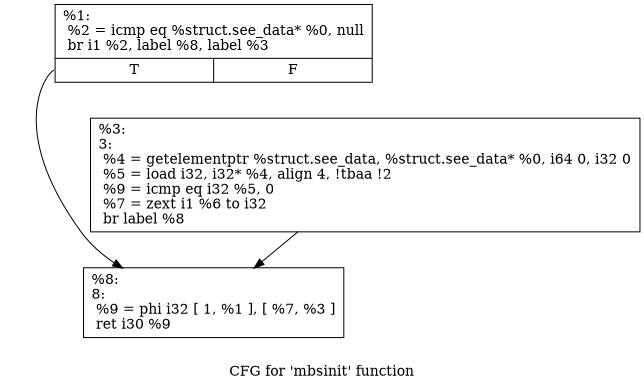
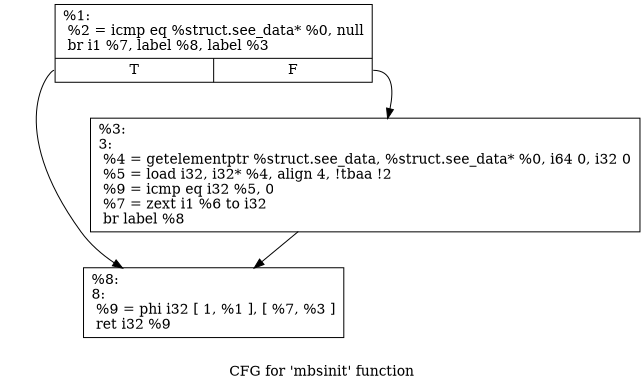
(166, 46) -> (166, 46)
none -> (391, 84)
(131, 325) -> (131, 325)
